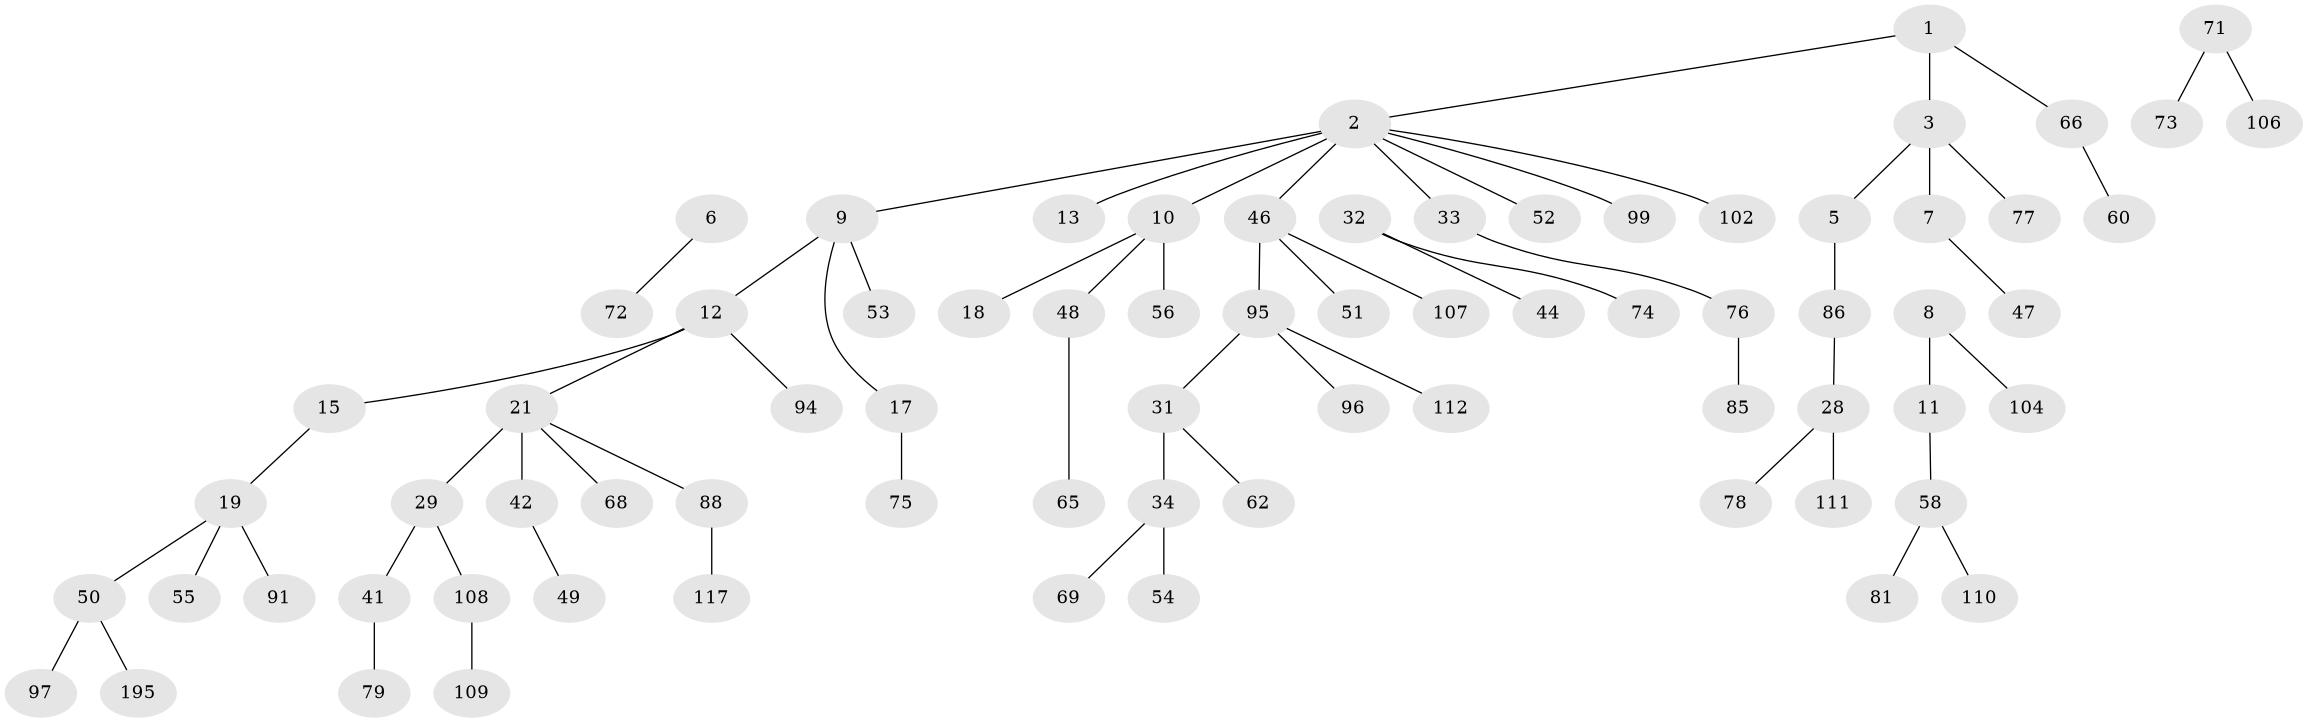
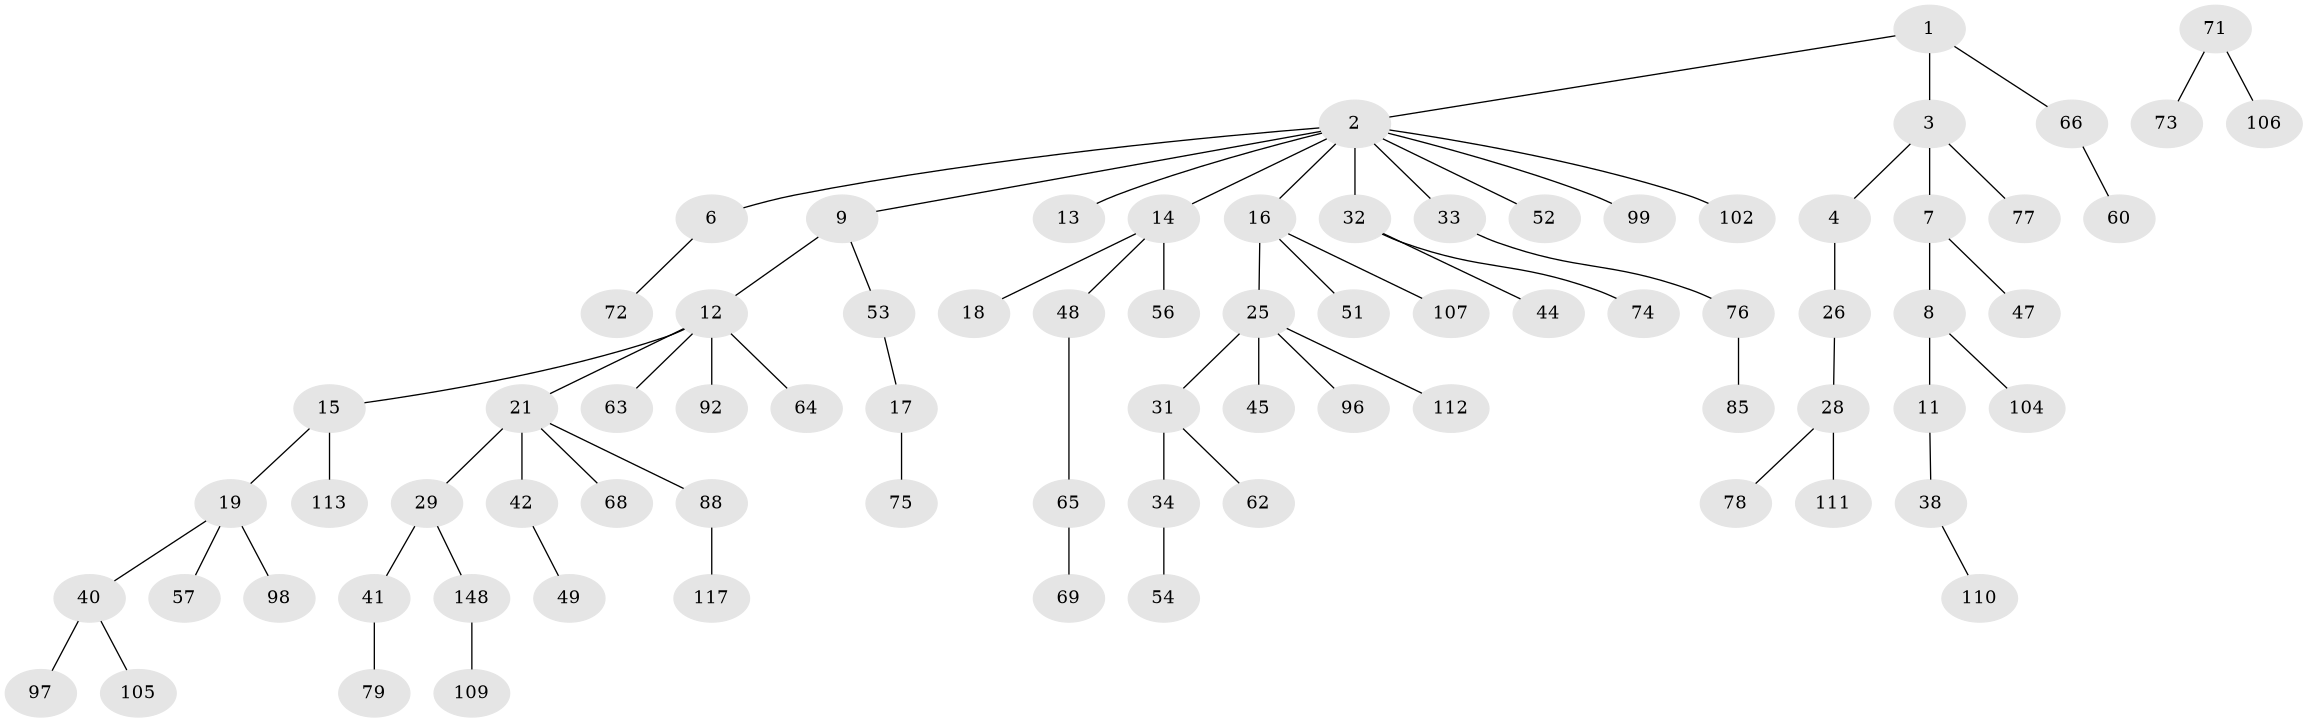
none -> (1030, 158)
none -> (1355, 171)
(1164, 219) -> (1164, 219)
(1260, 219) -> (1260, 219)
(1835, 219) -> (1835, 219)
none -> (1930, 266)
(1259, 314) -> (1259, 314)
(1835, 314) -> (1835, 314)
(828, 325) -> (890, 361)
none -> (617, 409)
none -> (712, 409)
(807, 409) -> (807, 409)
none -> (1259, 409)
none -> (330, 503)
(1931, 503) -> (1931, 503)
(1117, 551) -> (1069, 551)
(90, 598) -> (90, 598)
(185, 598) -> (185, 598)
(279, 598) -> (279, 598)
(472, 598) -> (472, 598)
(1882, 598) -> none
(138, 693) -> (138, 693)
